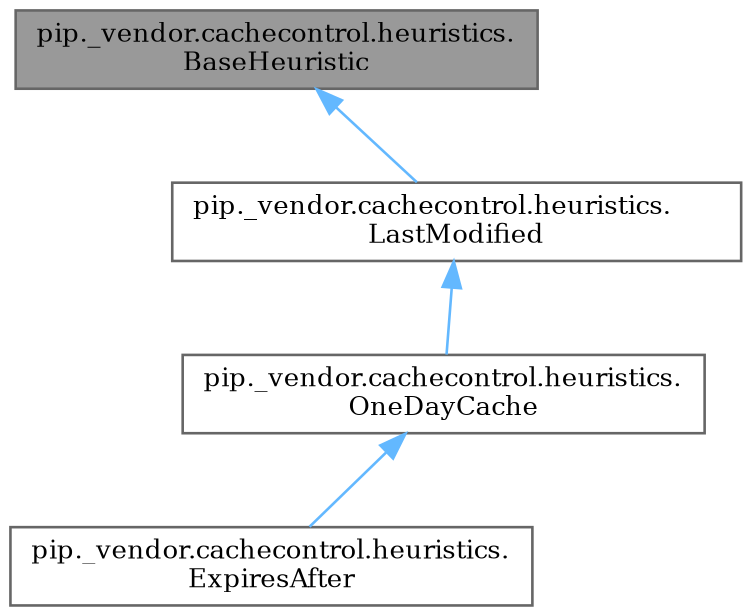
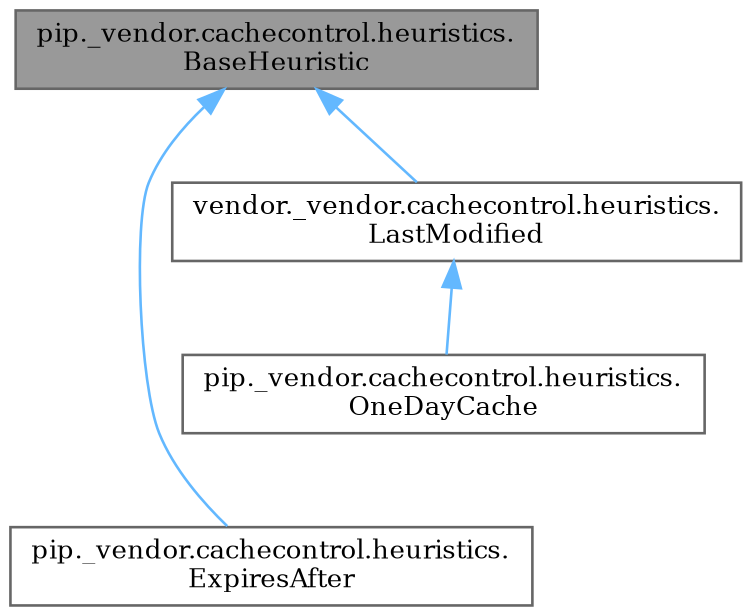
(457, 222) -> (457, 222)
(348, 490) -> (142, 319)
